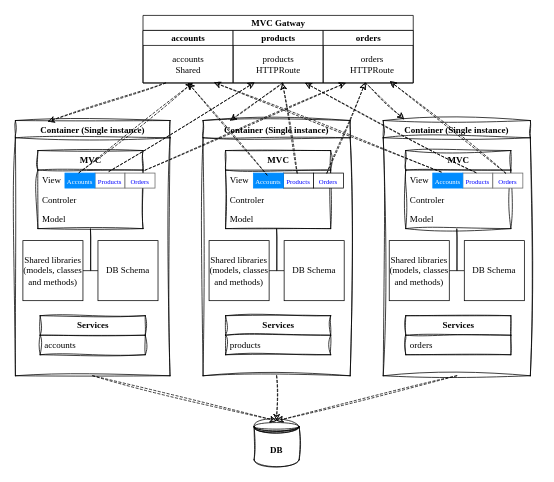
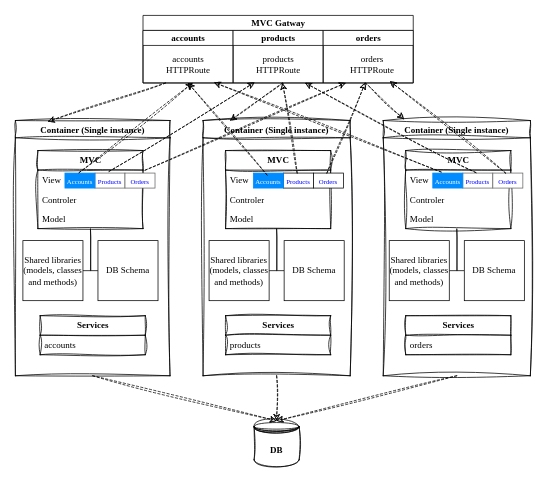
(188, 64) -> (188, 64)
